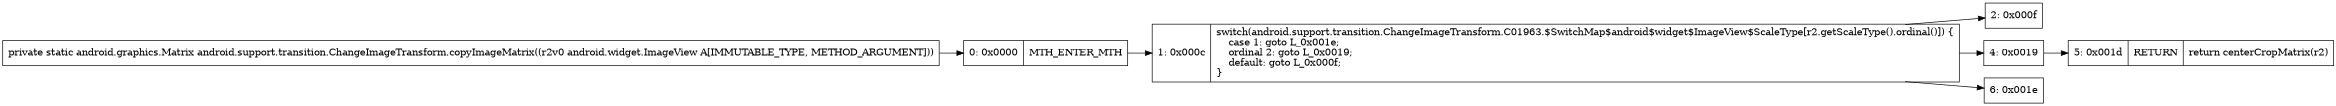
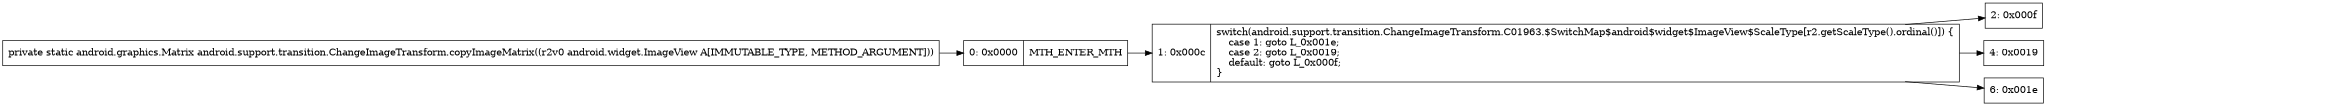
(1285, 53) -> (1278, 53)
(2201, 53) -> none
